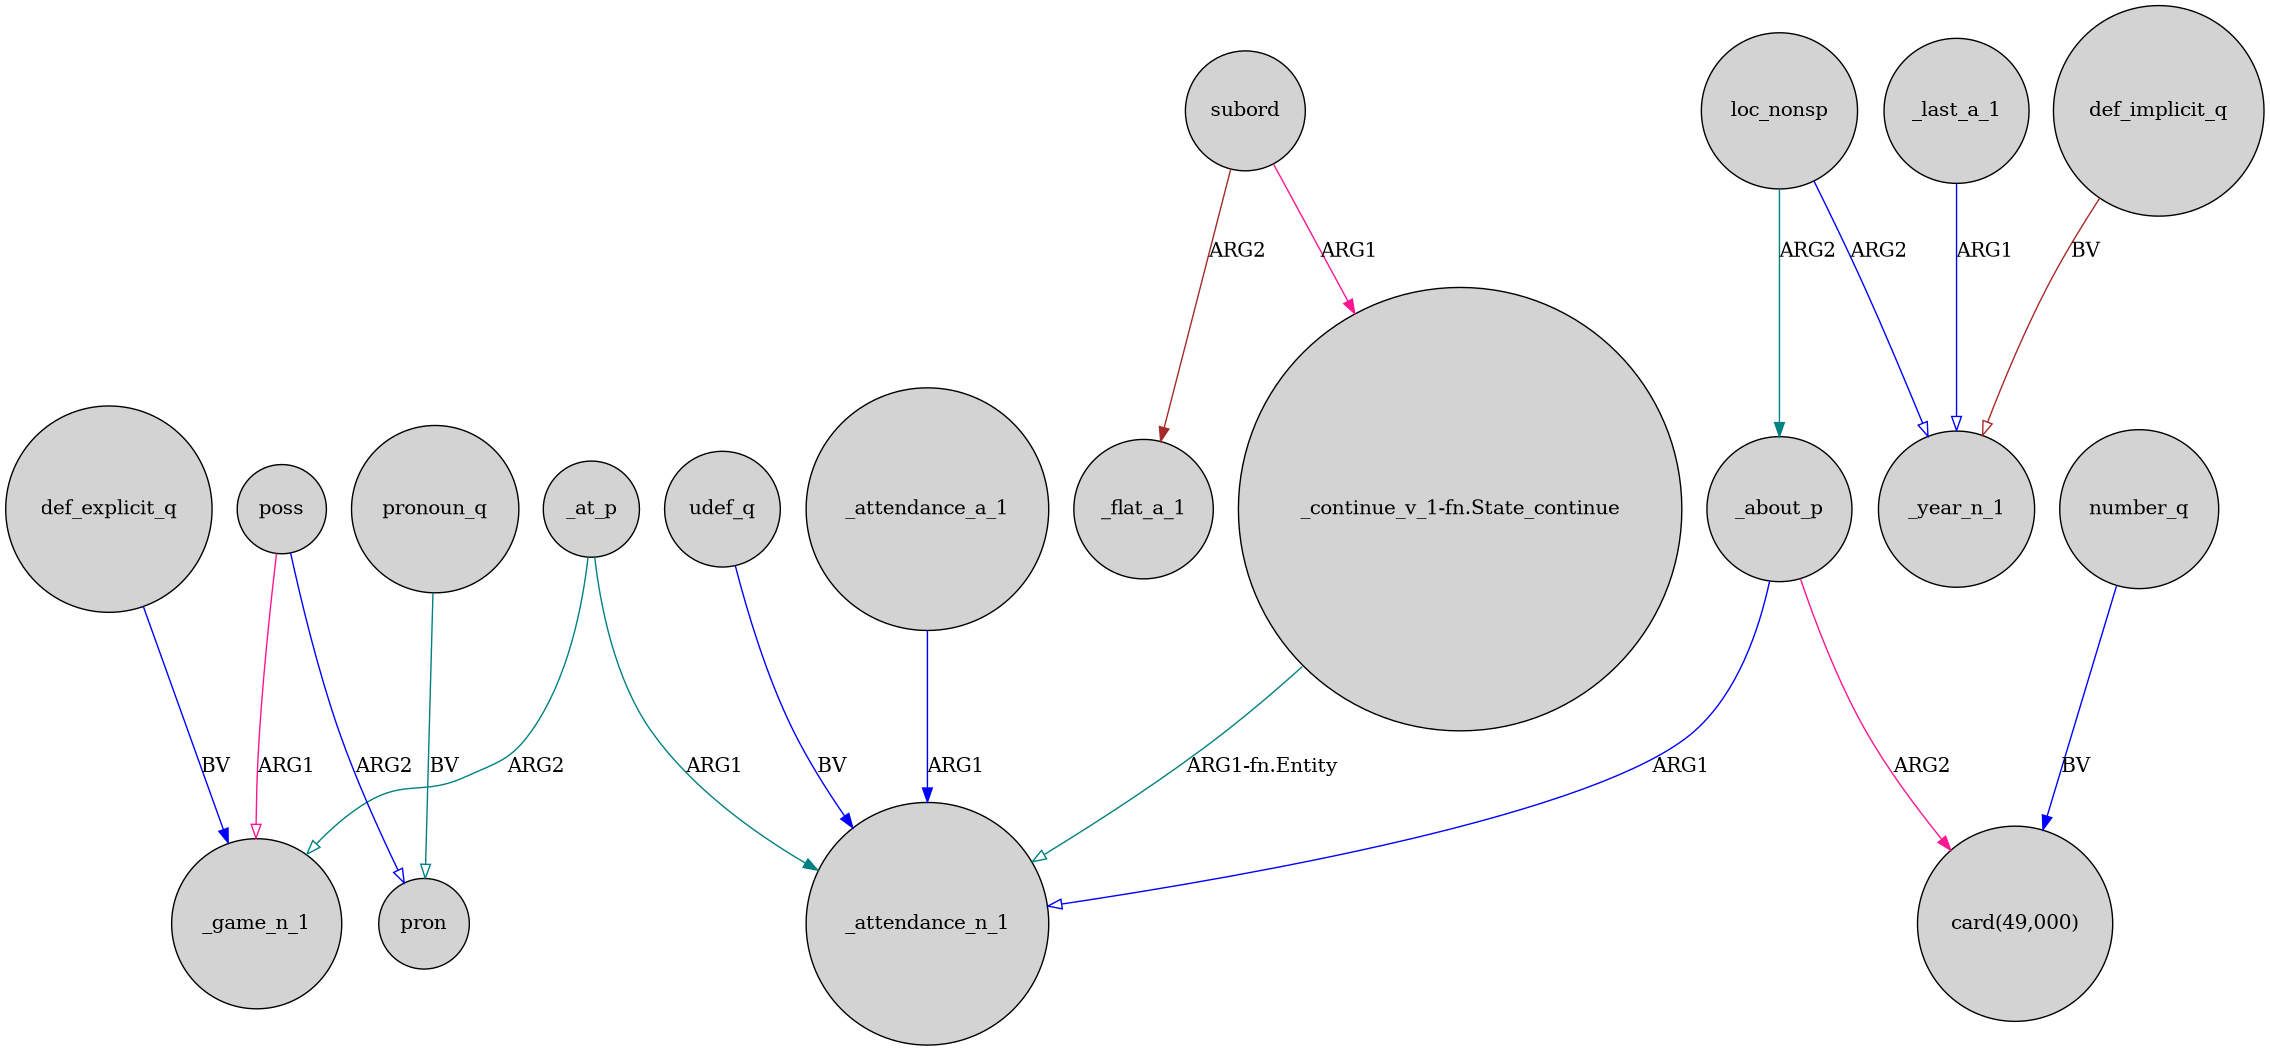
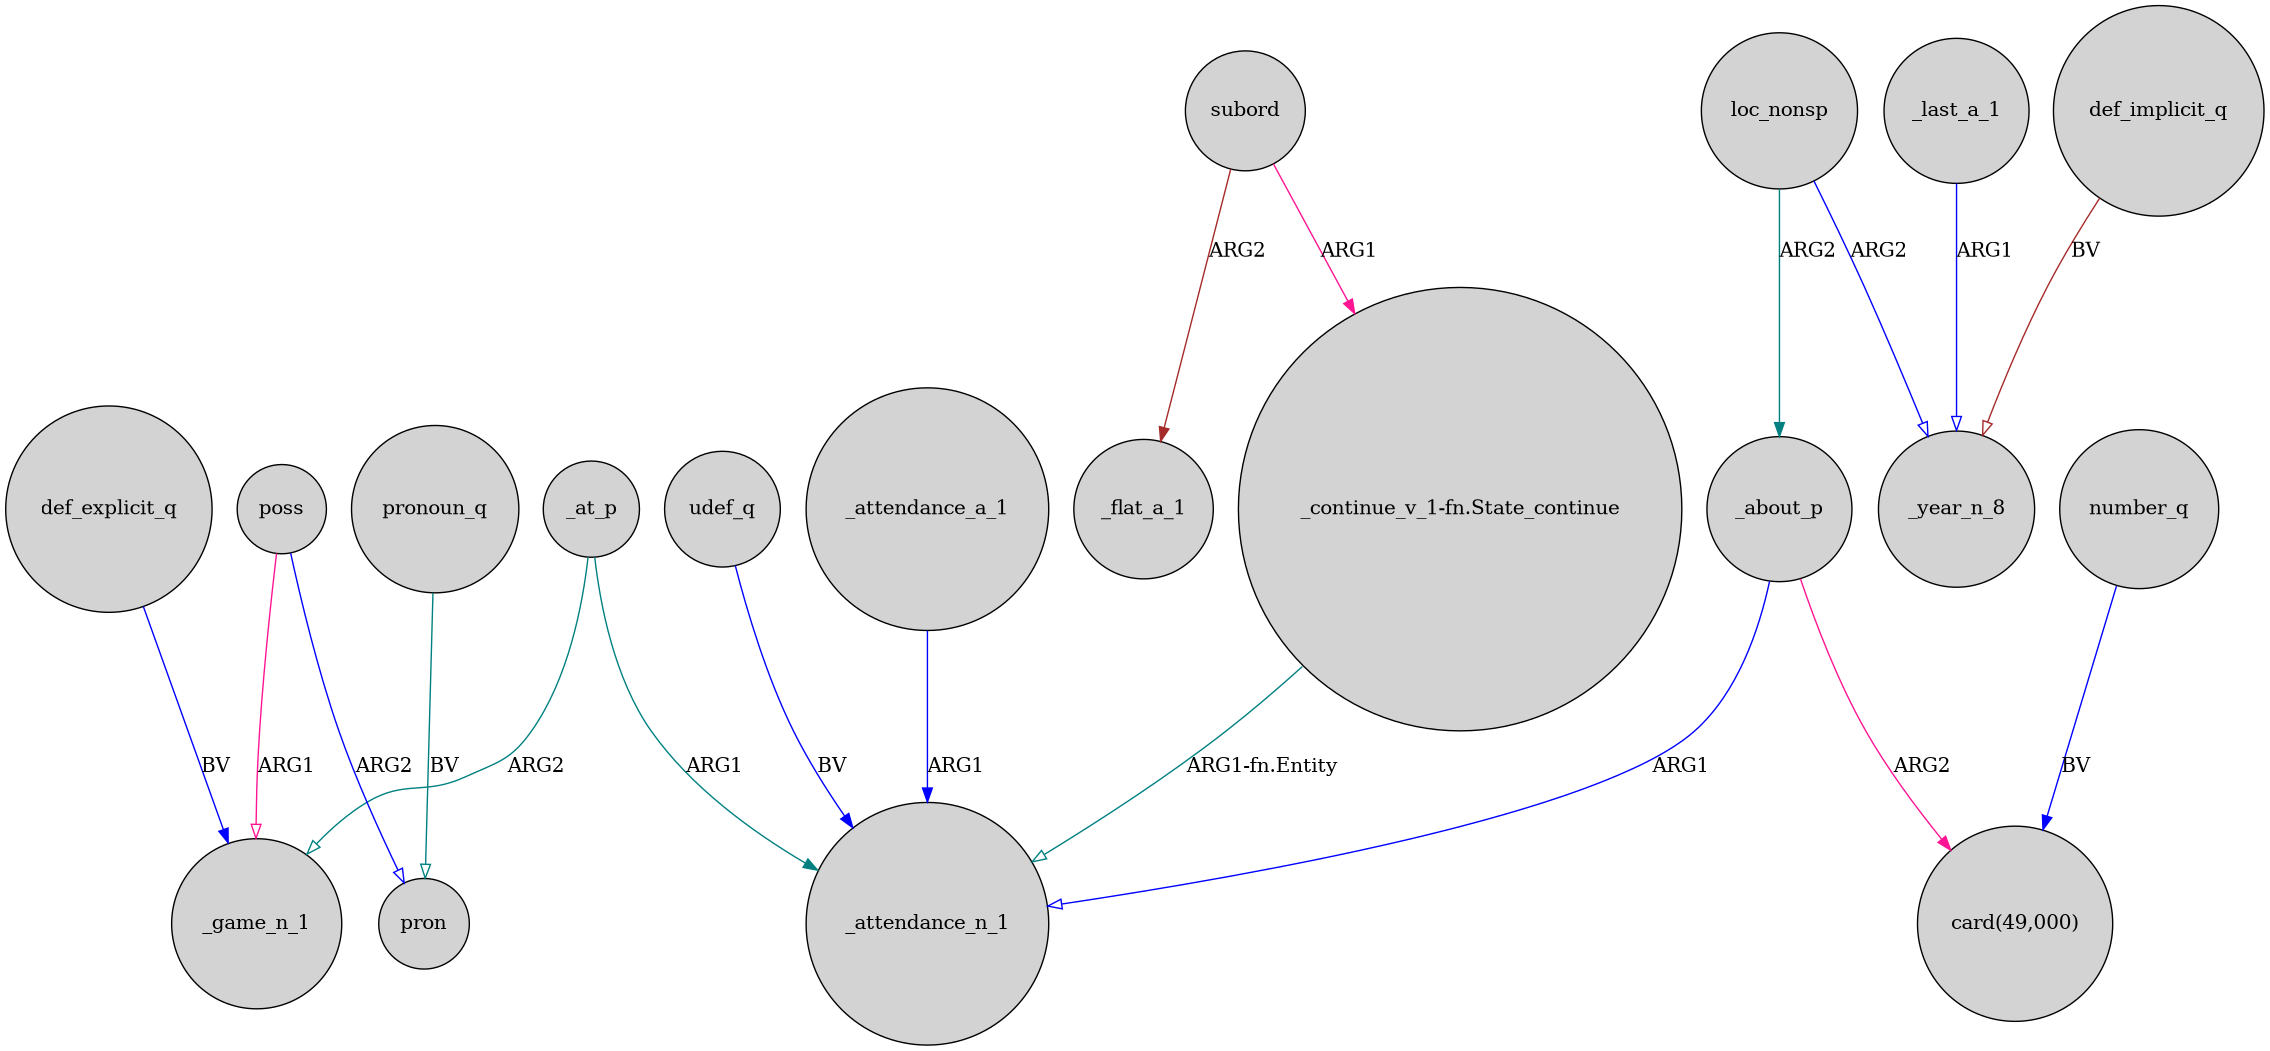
(1957, 509) -> (1957, 509)
